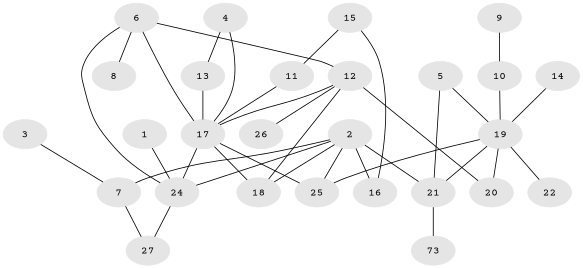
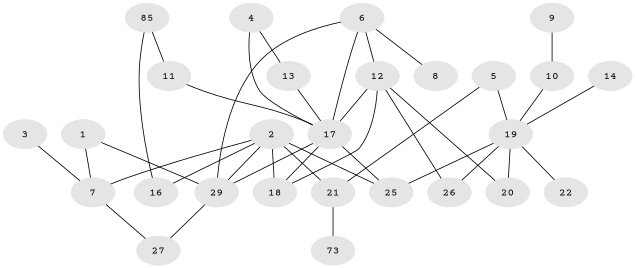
(350, 18) -> (147, 18)
none -> (88, 163)
(467, 163) -> (482, 162)
(177, 192) -> (217, 192)
